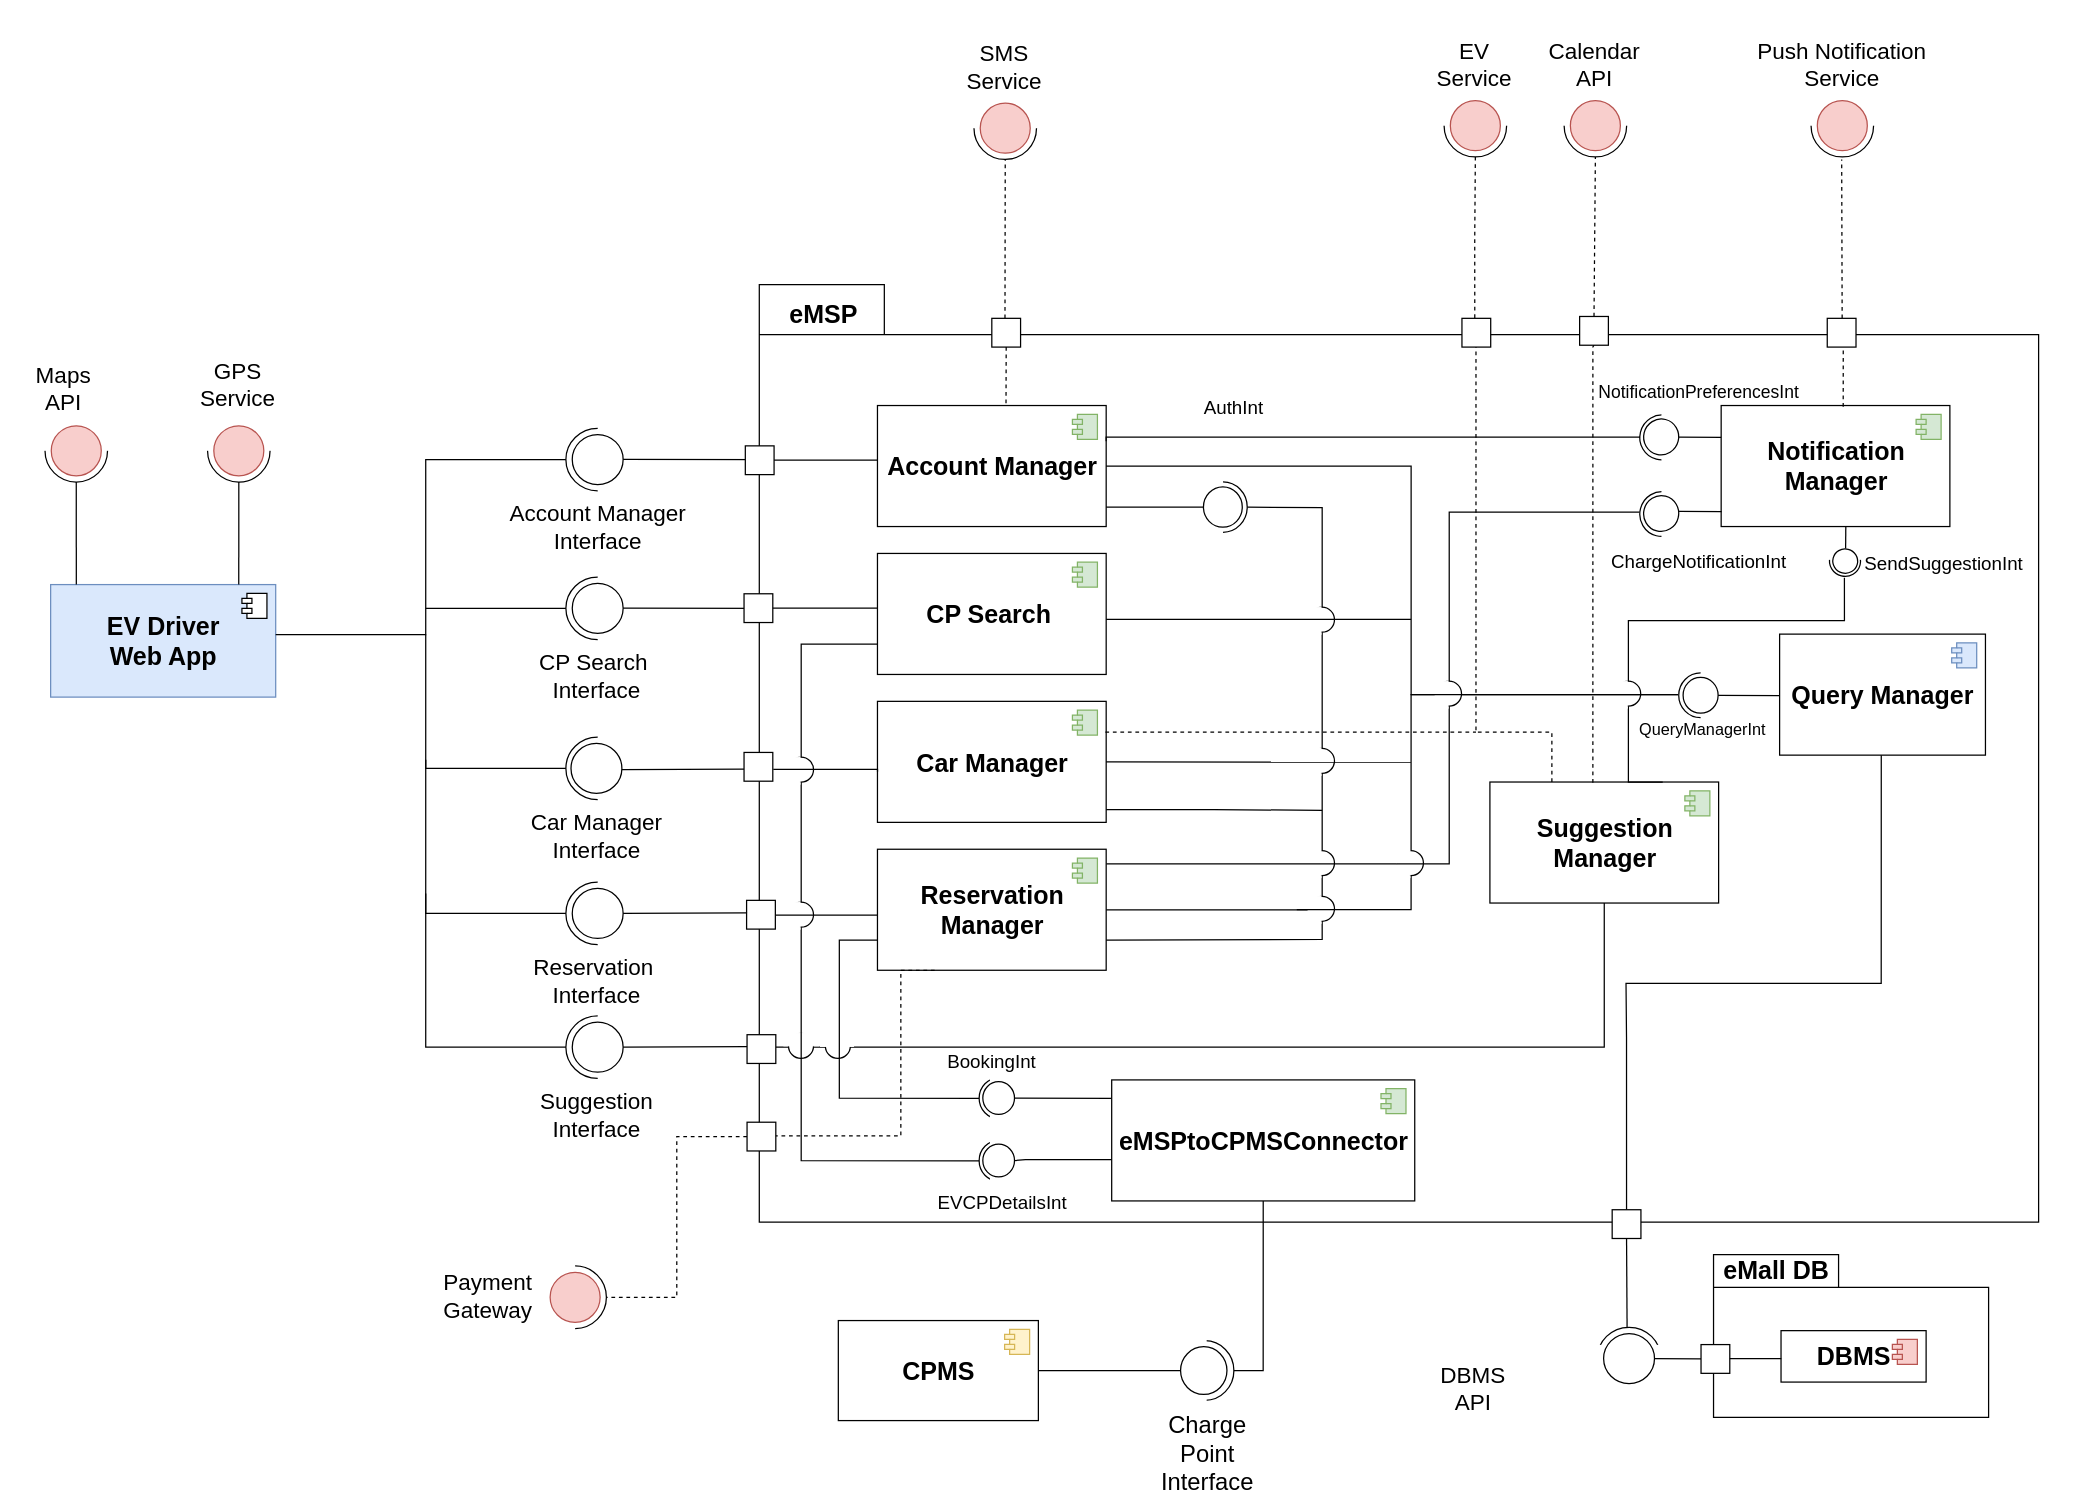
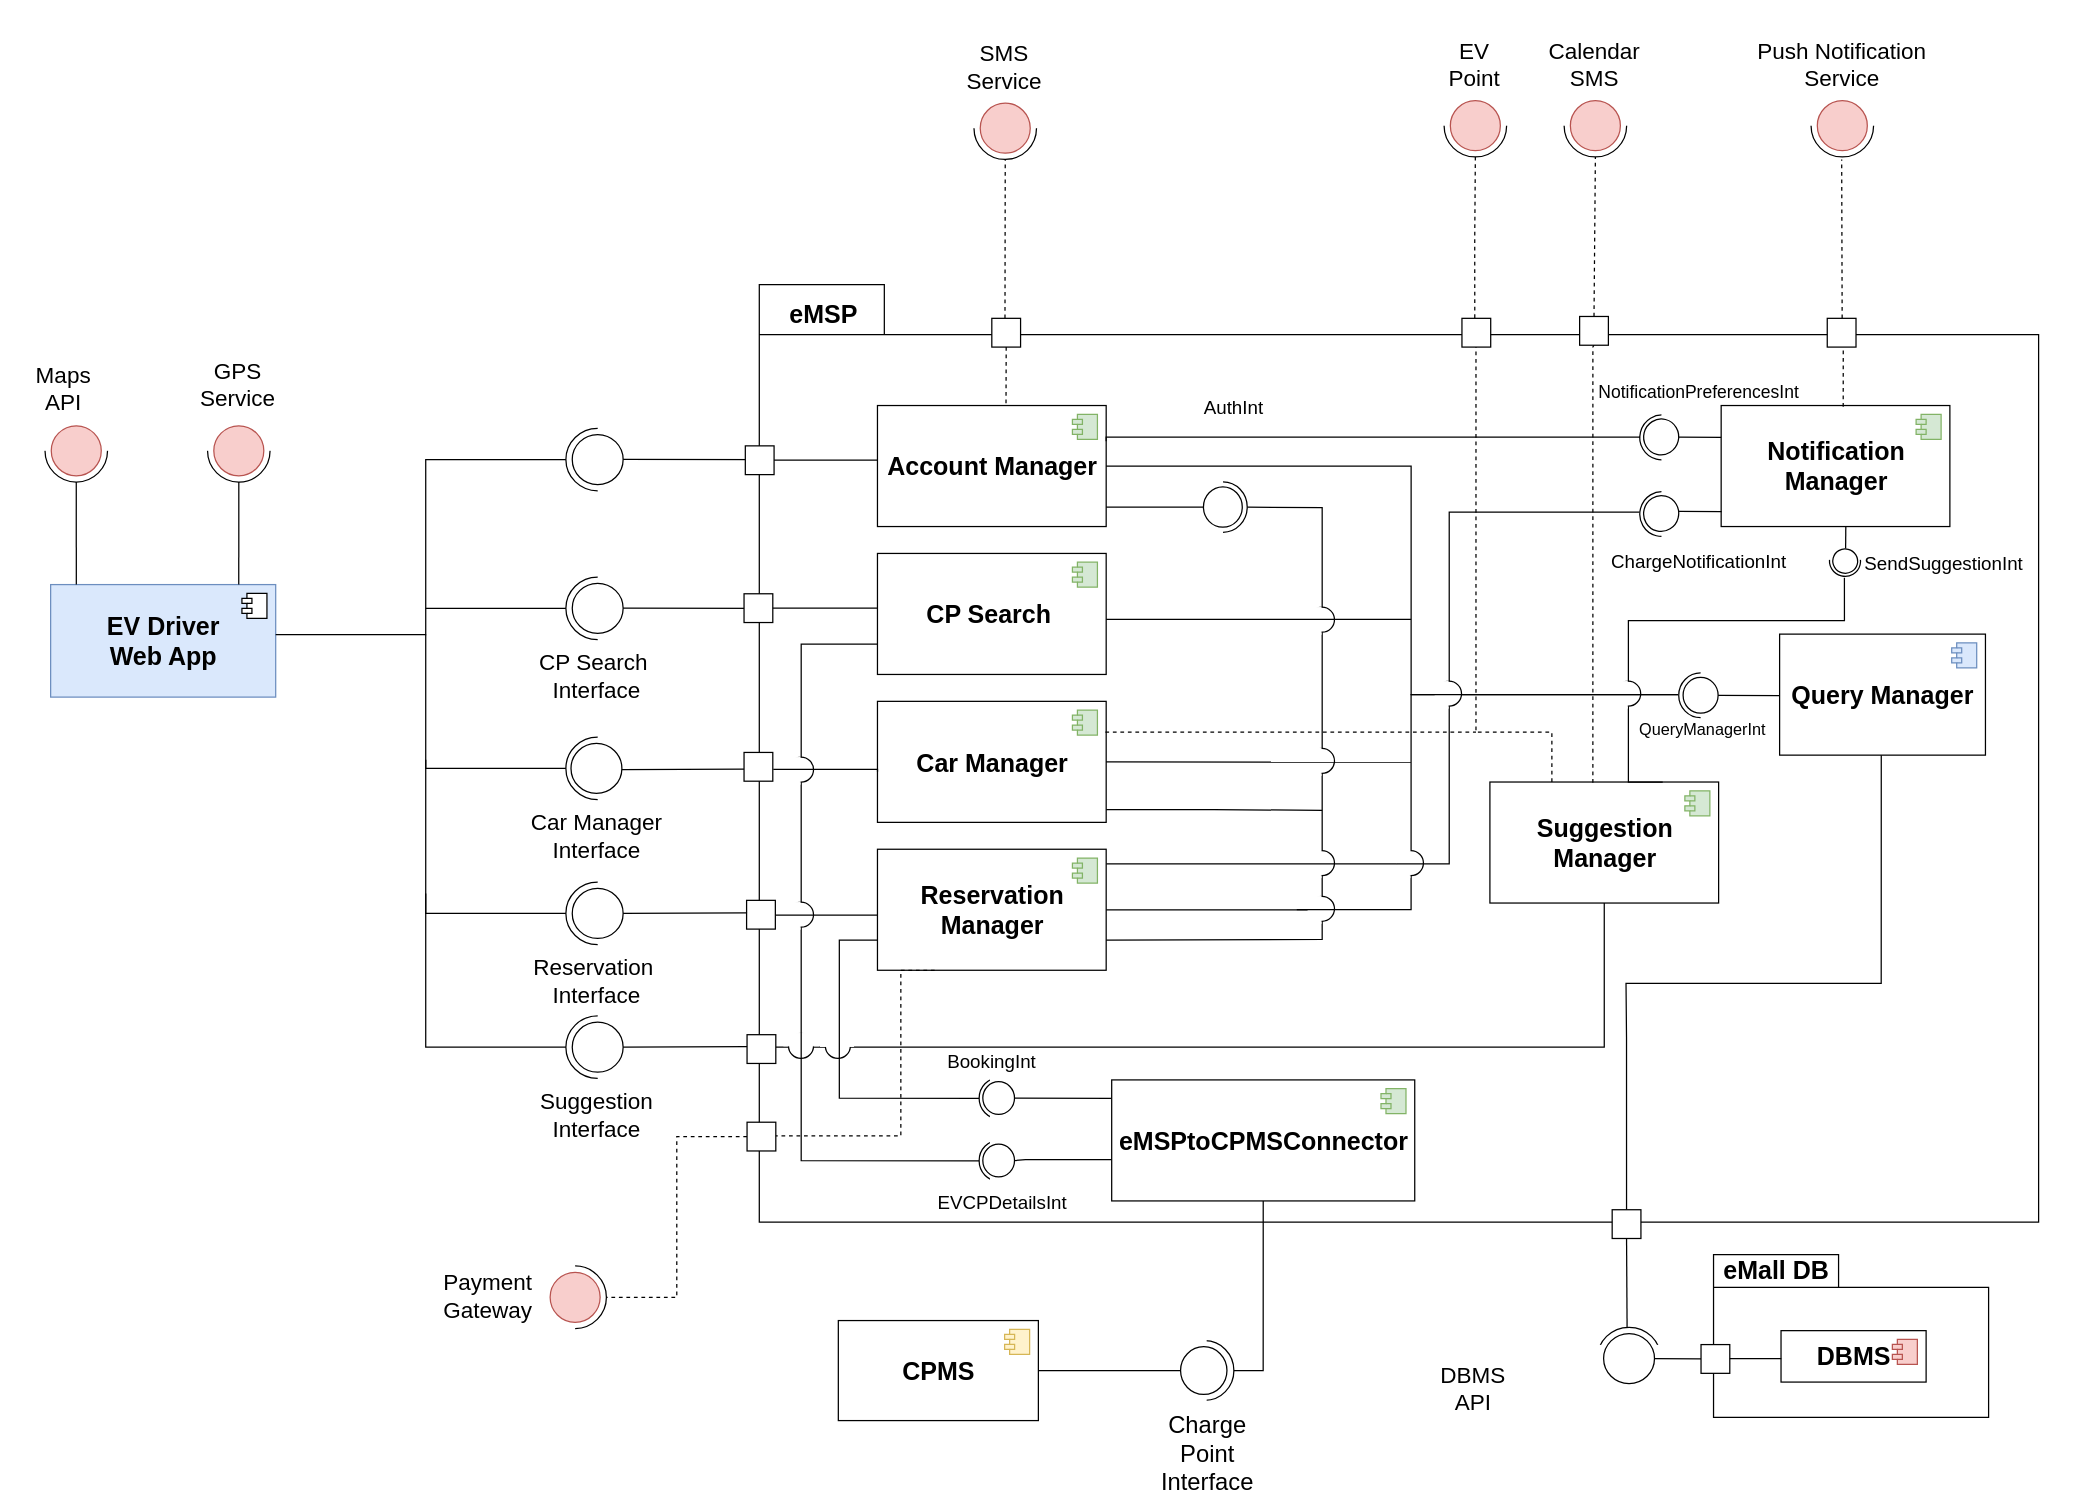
(1474, 66) -> (1474, 66)
(1594, 66) -> (1594, 66)
(598, 528) -> none
